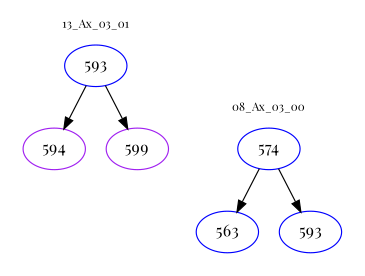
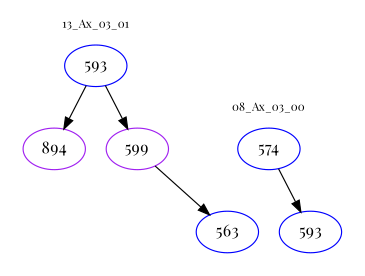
(54, 149) -> (54, 149)
(251, 185) -> (178, 187)
